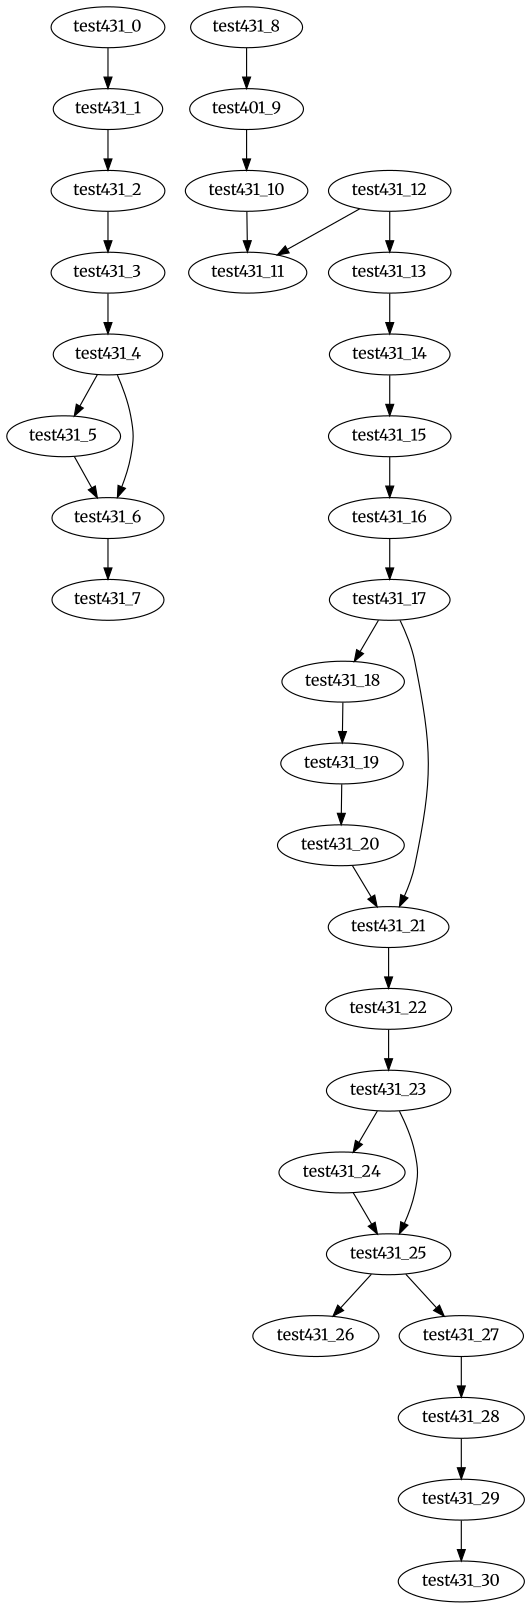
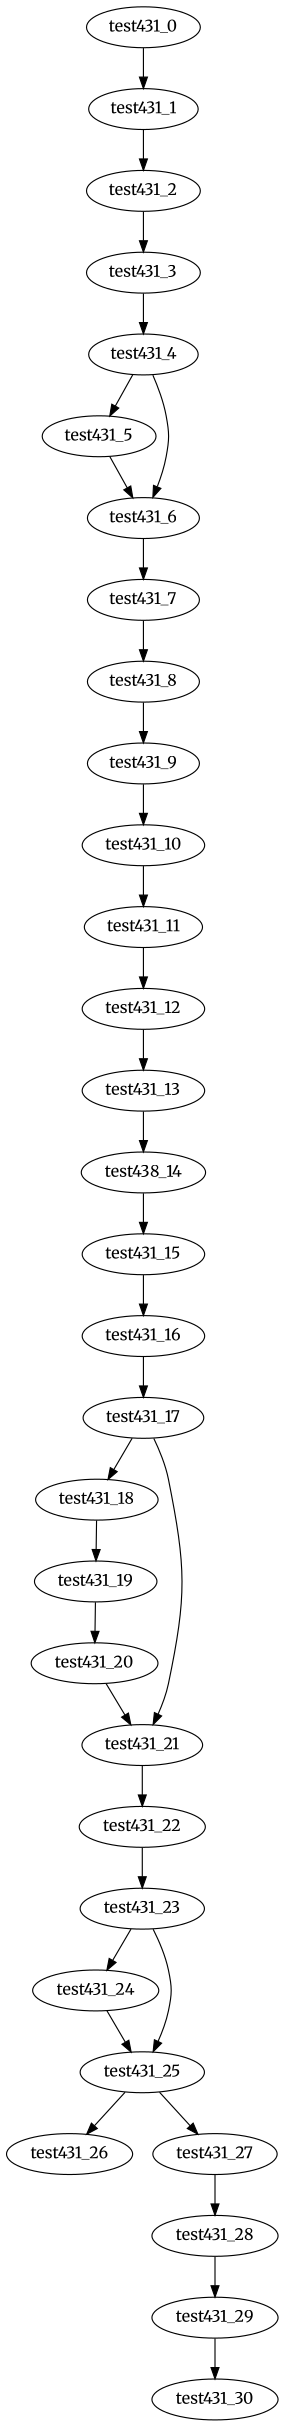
(247, 109) -> (143, 763)
(324, 229) -> (143, 962)
(390, 354) -> (143, 1172)
none -> (143, 635)
